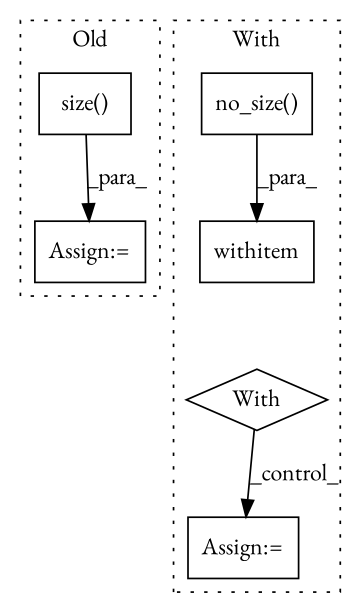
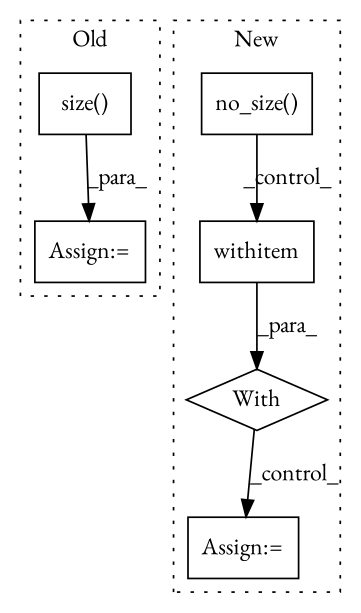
(257, 40) -> (257, 40)
(288, 178) -> (288, 178)
none -> (257, 317)
